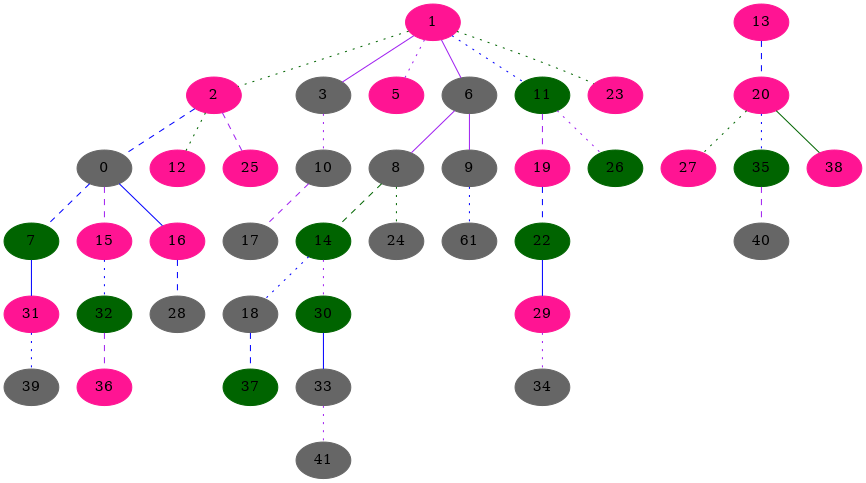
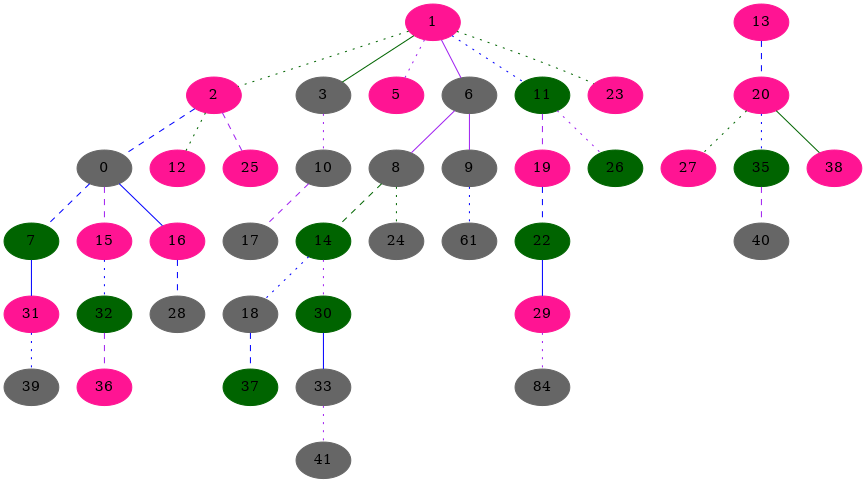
(378, 59) -> (378, 59)
(542, 387) -> (542, 387)
